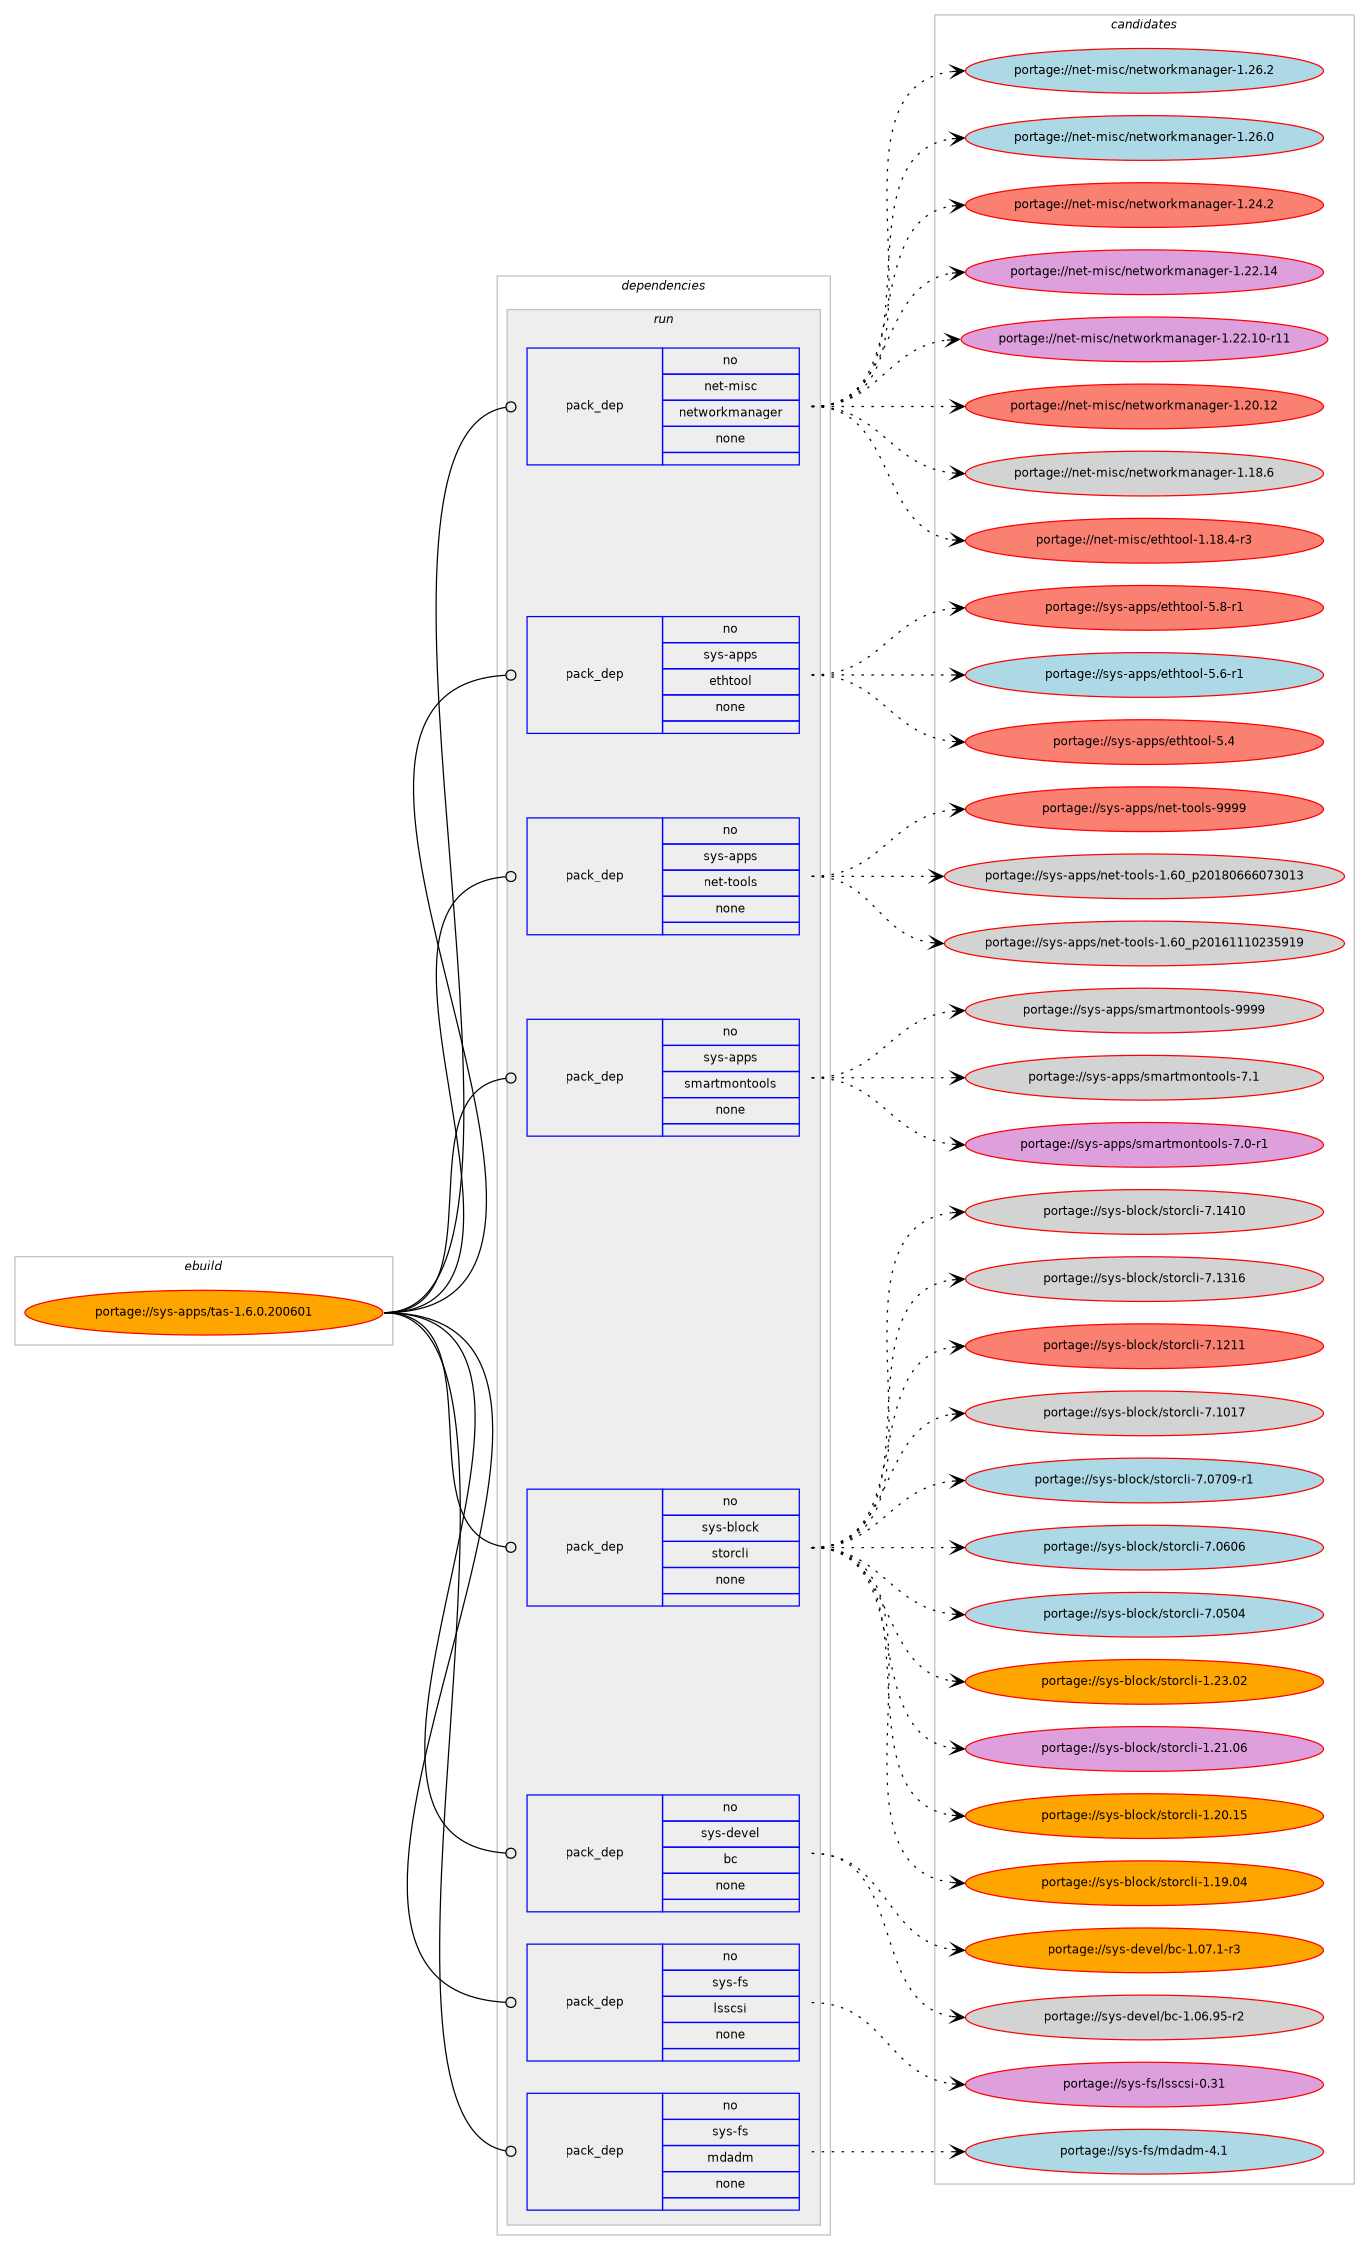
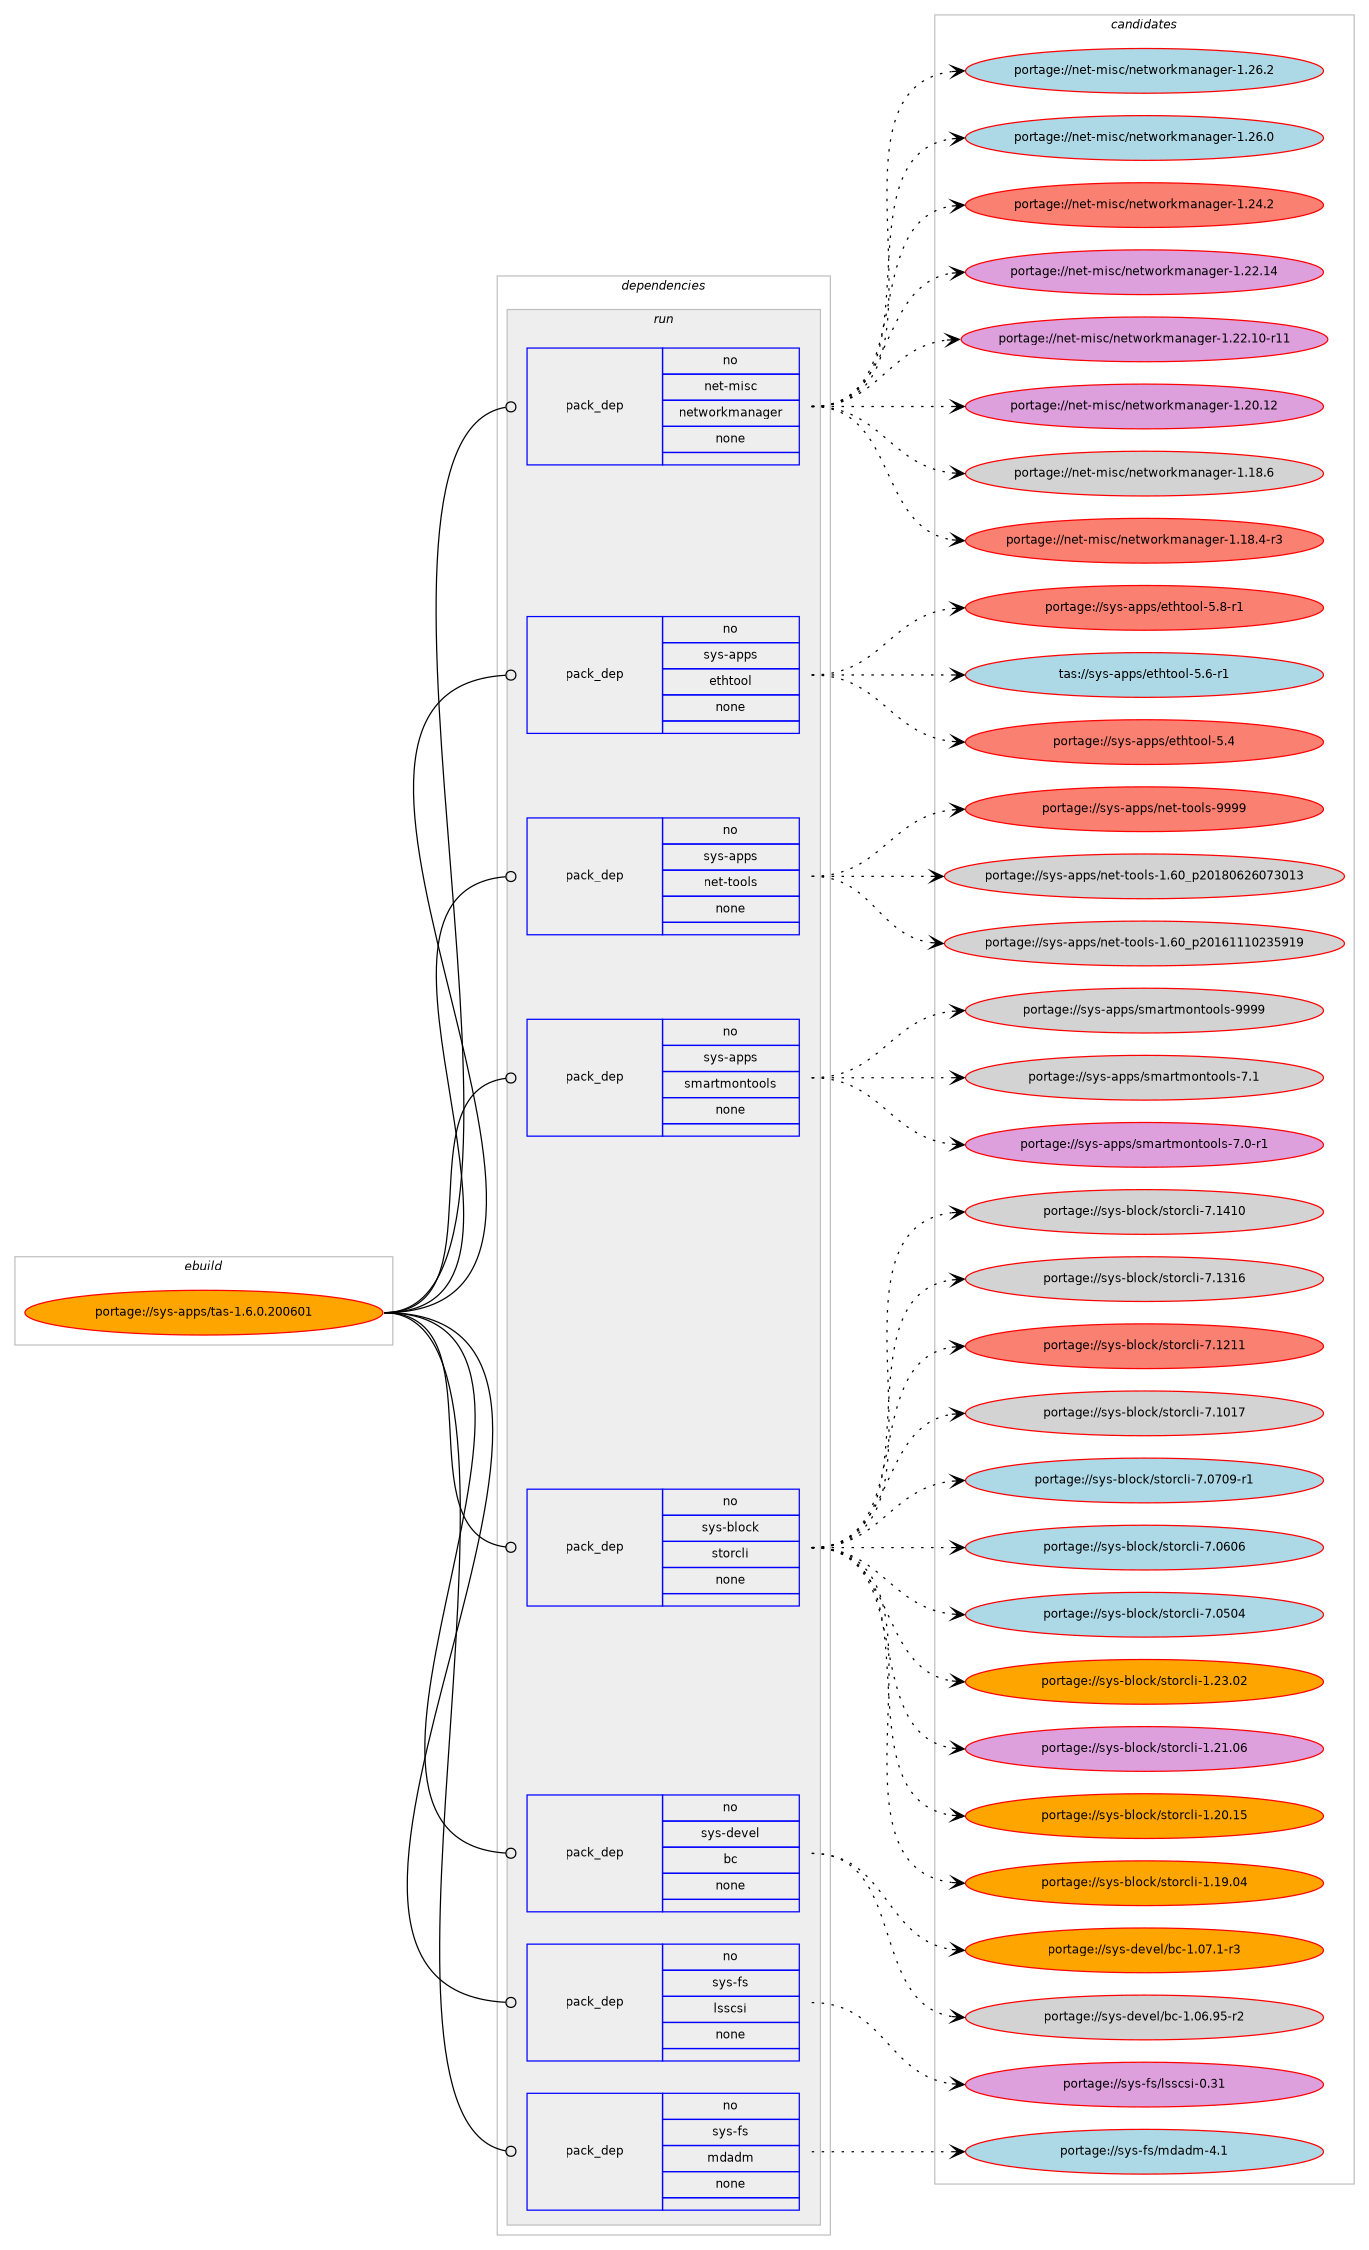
(1144, 406) -> (1144, 406)
(1144, 541) -> (1144, 541)
(1144, 675) -> (1144, 675)
(1144, 876) -> (1144, 876)
